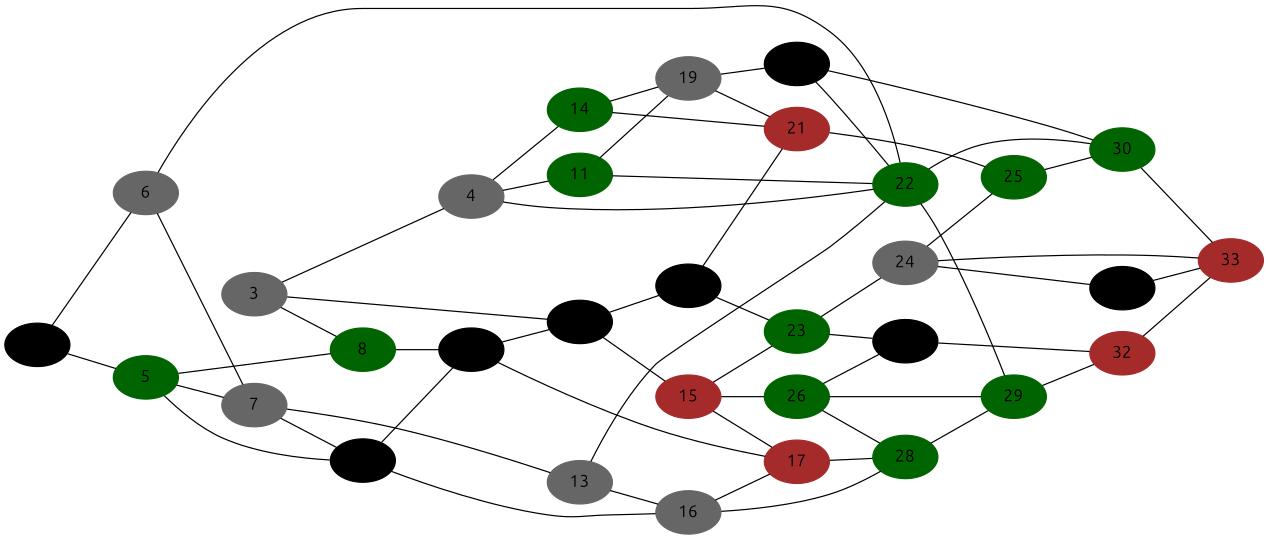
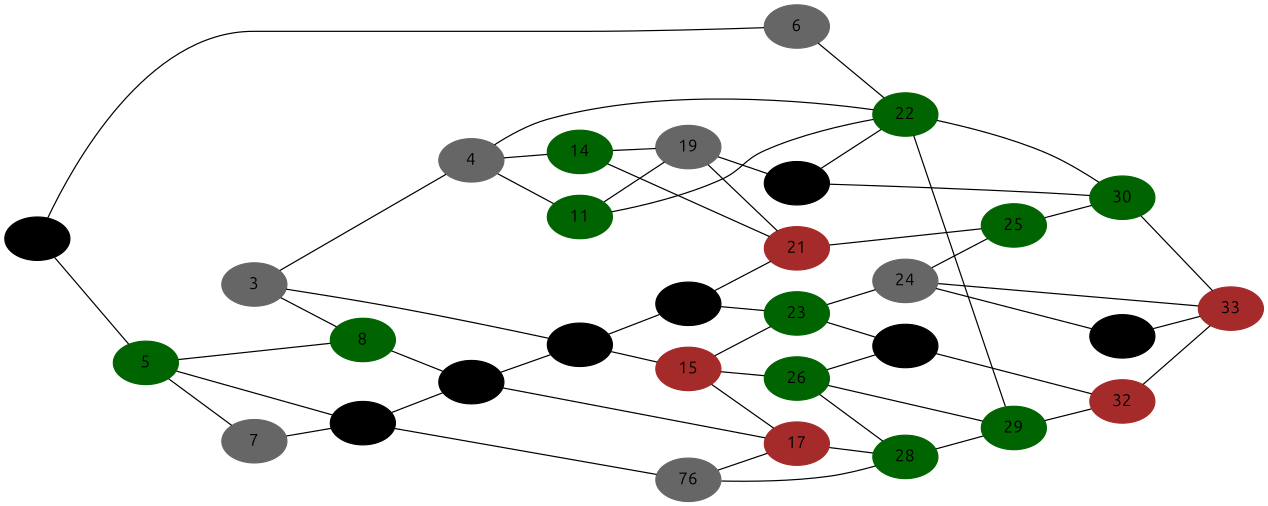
(200, 299) -> none
(580, 482) -> none
(688, 512) -> (688, 480)
